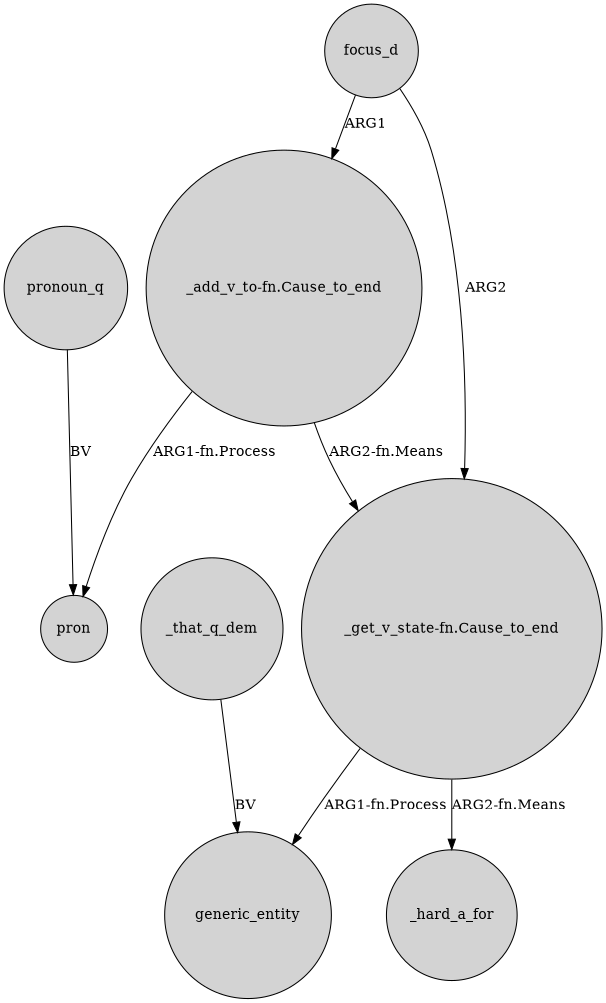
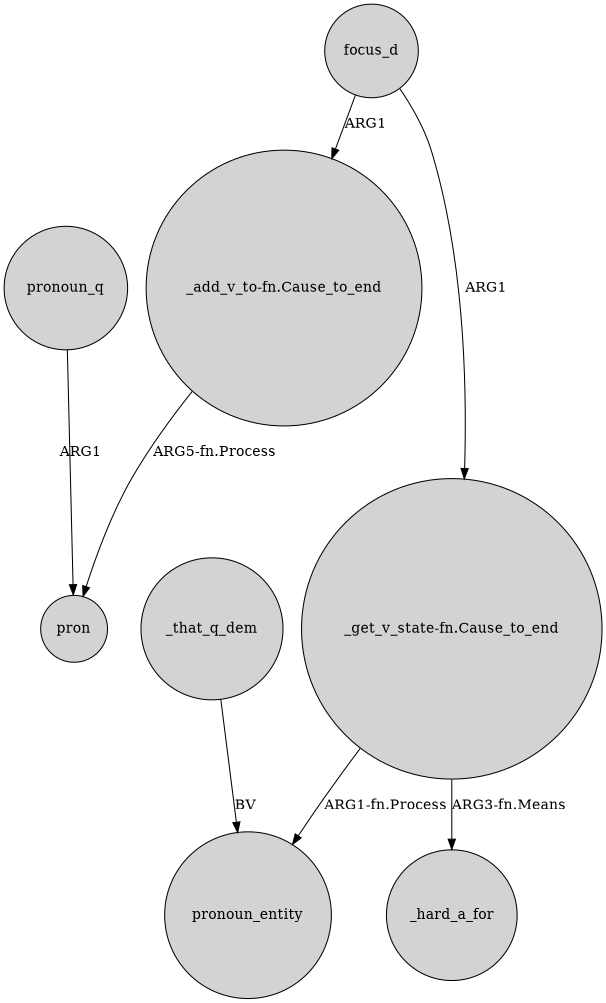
(486, 288) -> (486, 288)
(81, 452) -> (81, 452)
(215, 452) -> (215, 452)
(331, 463) -> none
(509, 806) -> (509, 806)
(248, 915) -> (248, 915)
